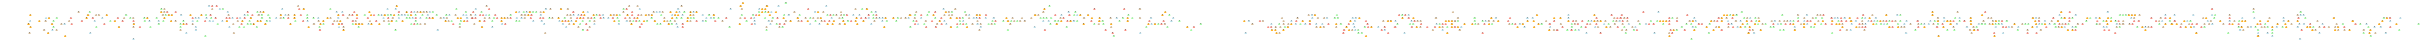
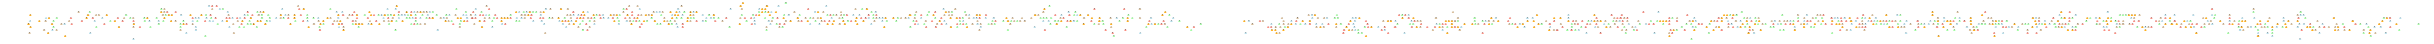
(508, 18) -> (508, 18)
